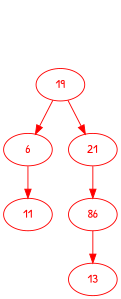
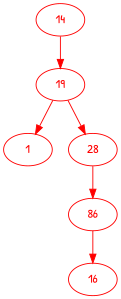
none -> (60, 20)
(28, 150) -> (28, 150)
(93, 150) -> (93, 150)
(28, 215) -> none
(93, 279) -> (93, 279)
